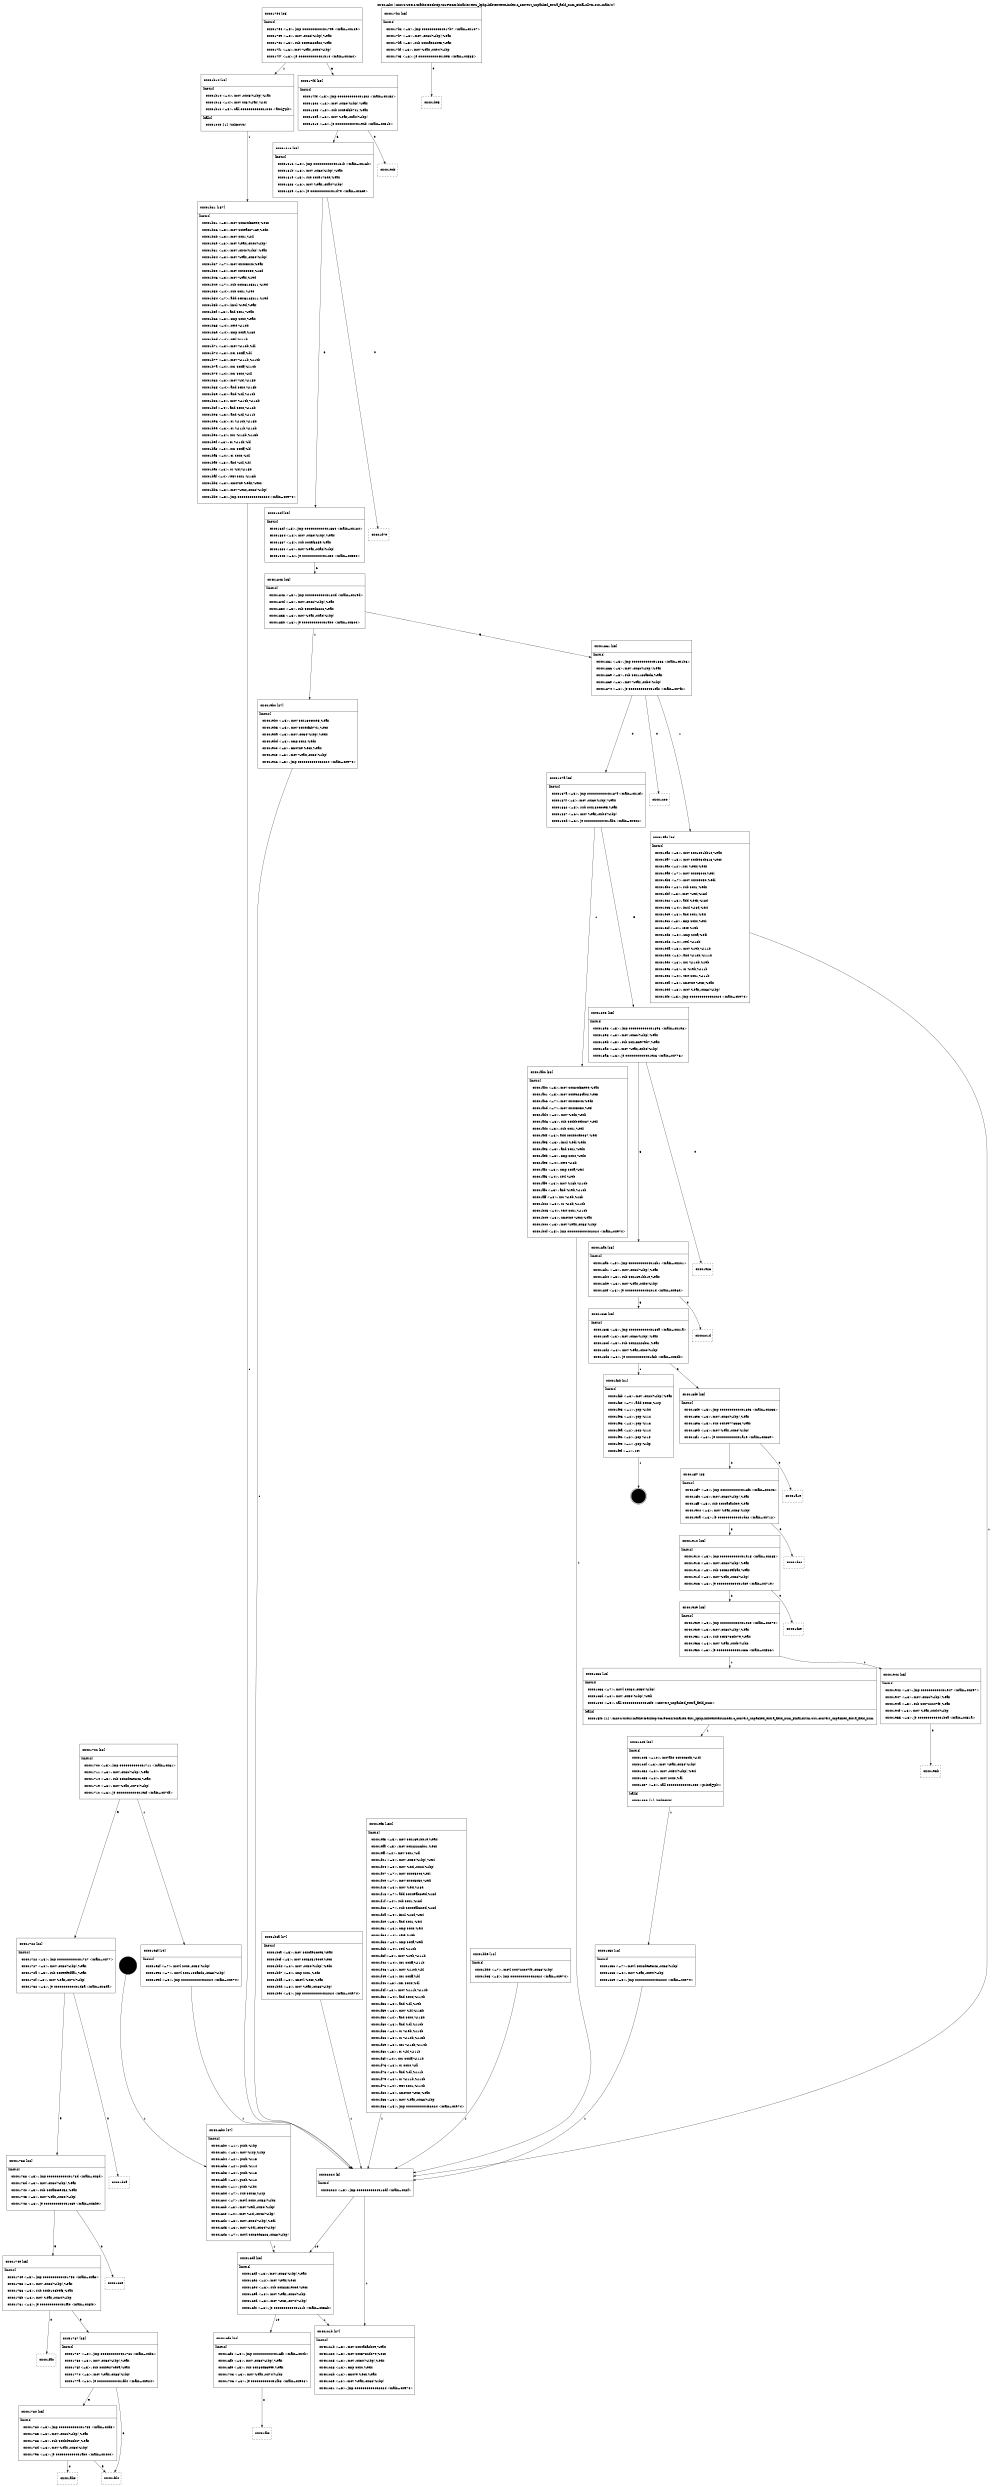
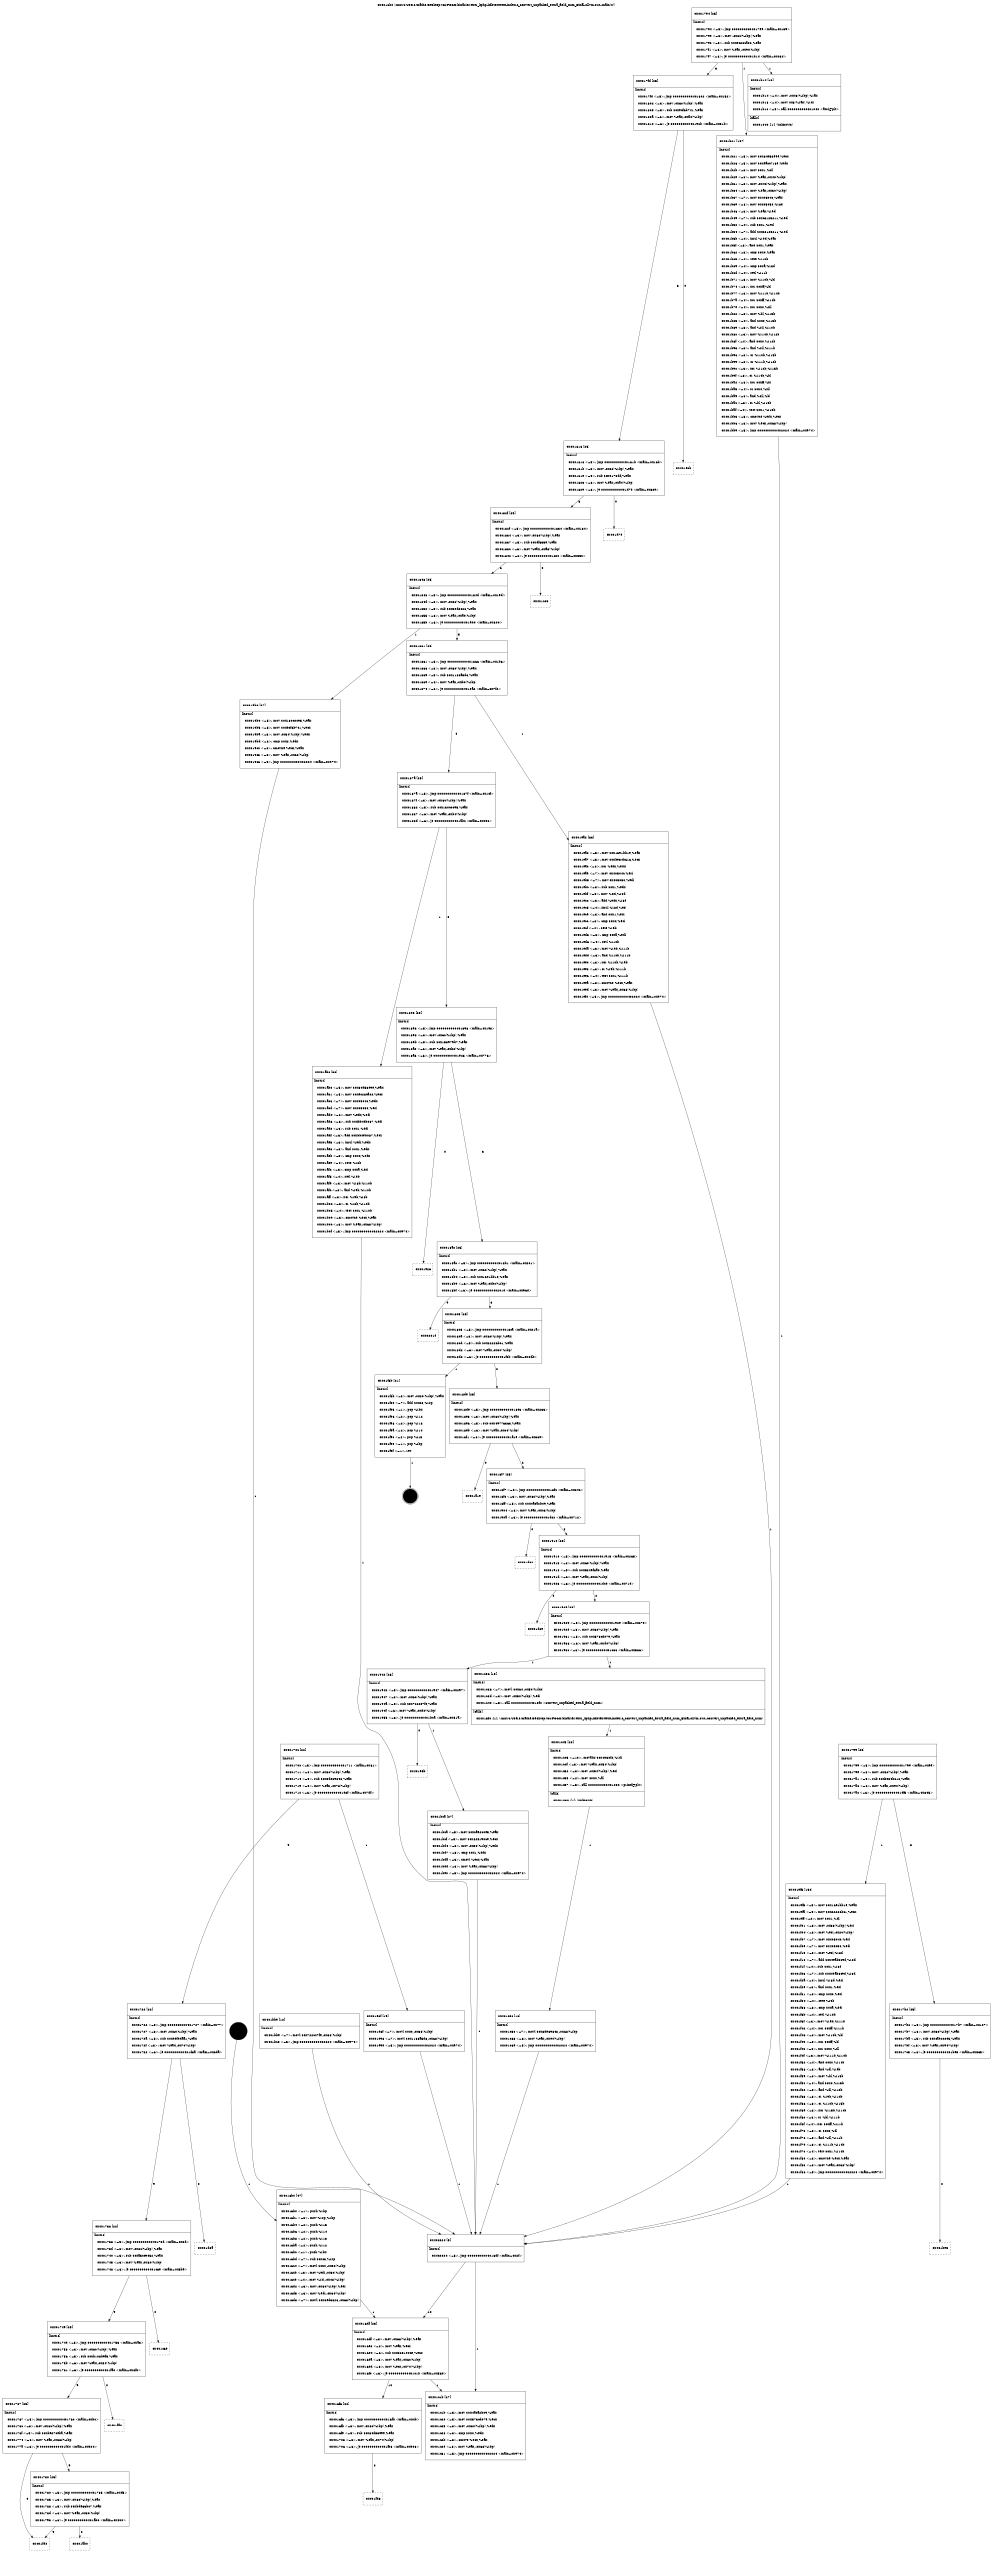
(247, 165) -> (744, 98)
(652, 743) -> (540, 578)
none -> (446, 1766)
none -> (888, 1772)
